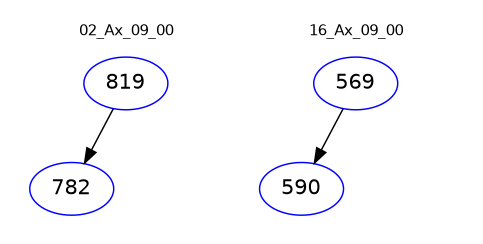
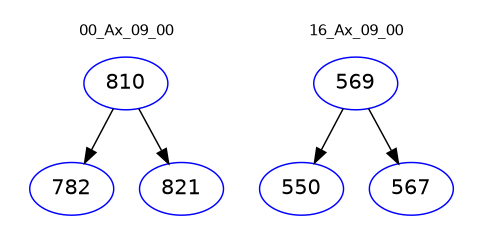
(127, 31) -> (127, 31)
(126, 83) -> (126, 83)
none -> (182, 189)
(302, 189) -> (302, 189)
none -> (411, 189)
